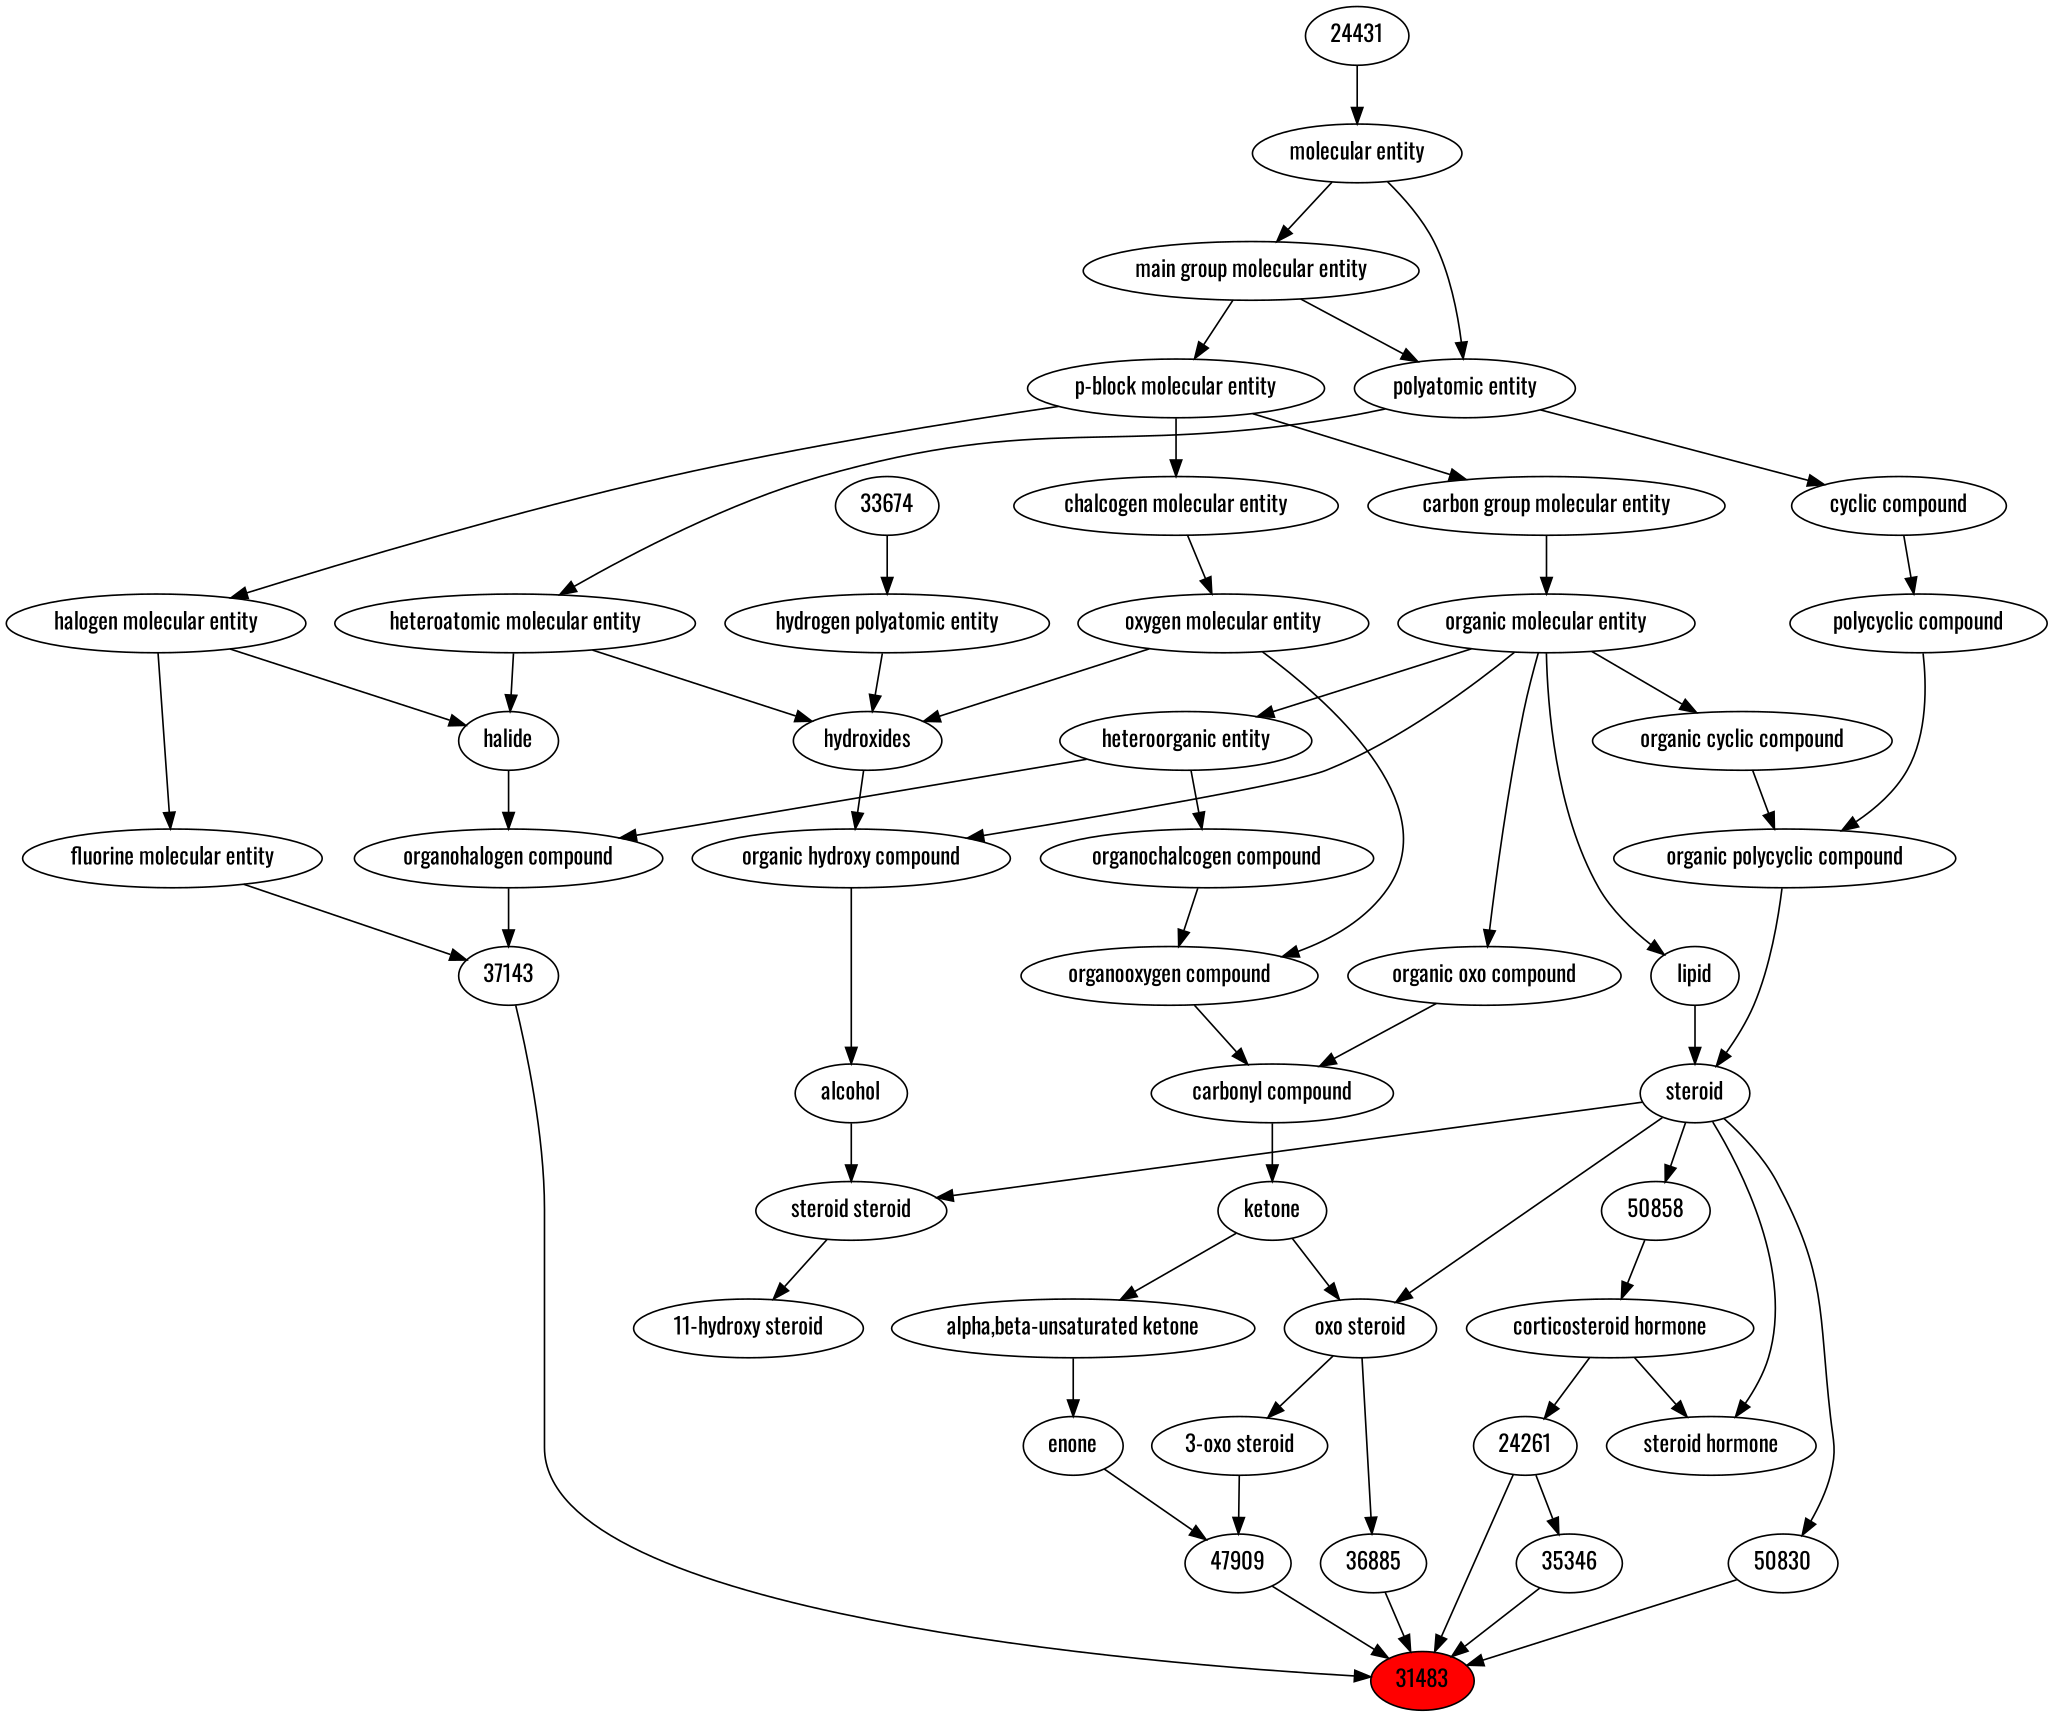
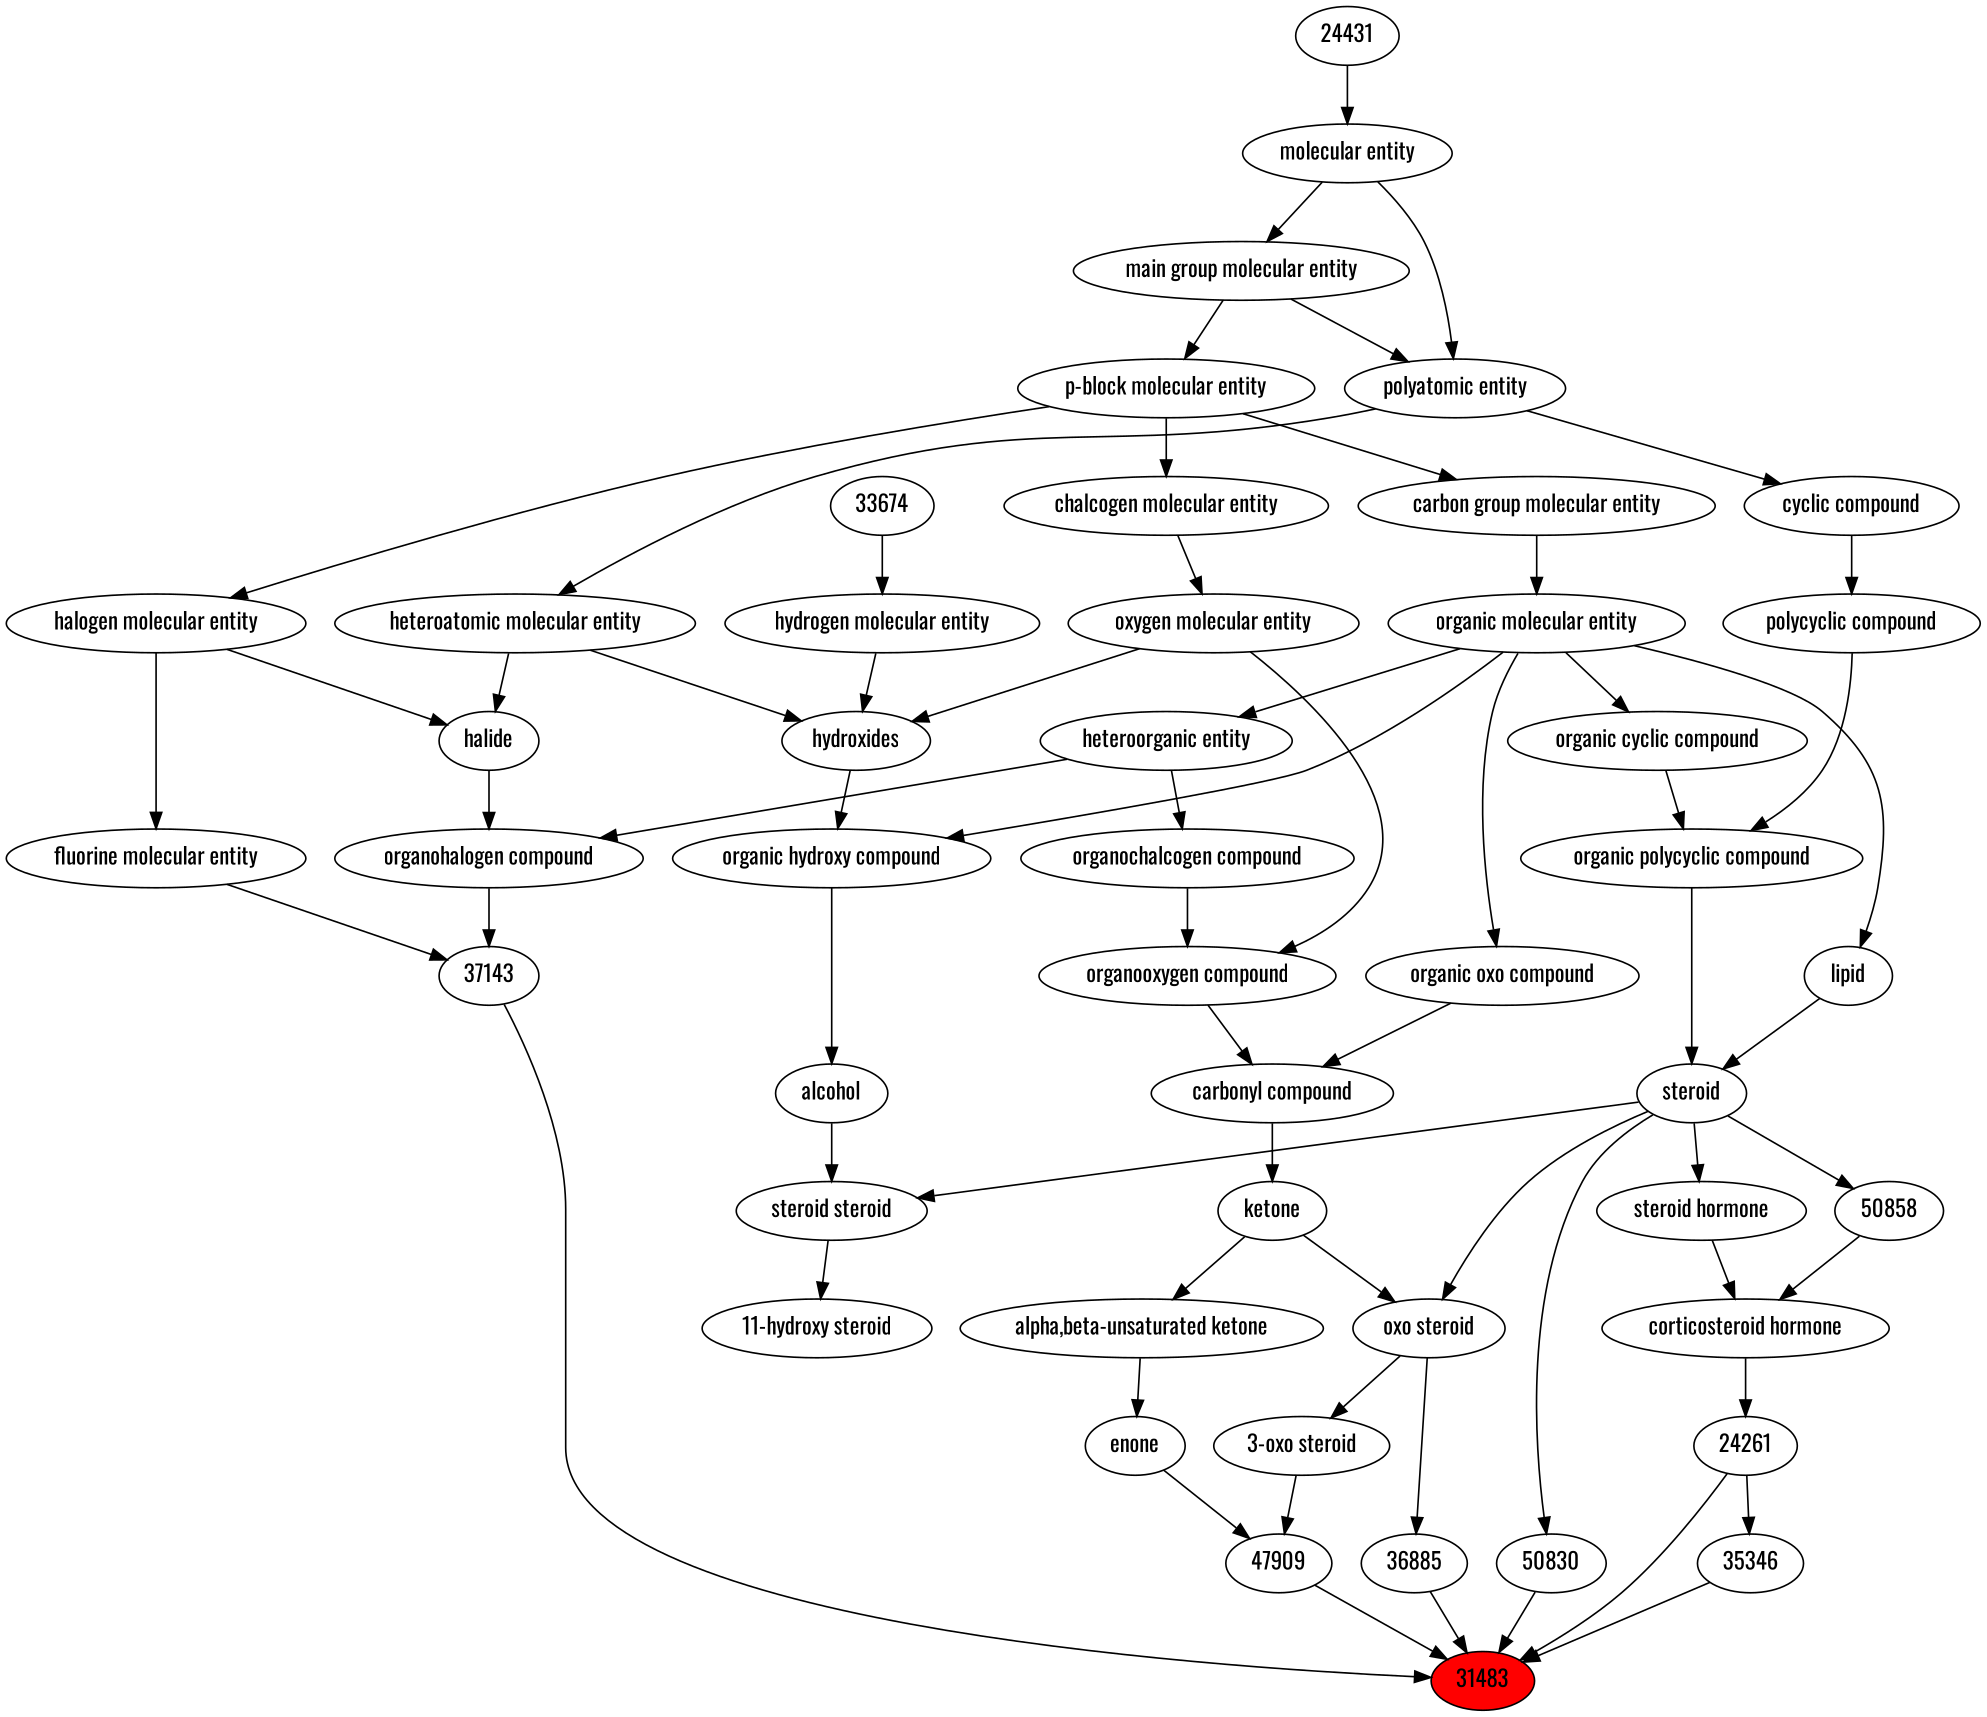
(887, 623) -> (882, 623)
(1655, 1381) -> (1720, 1262)
